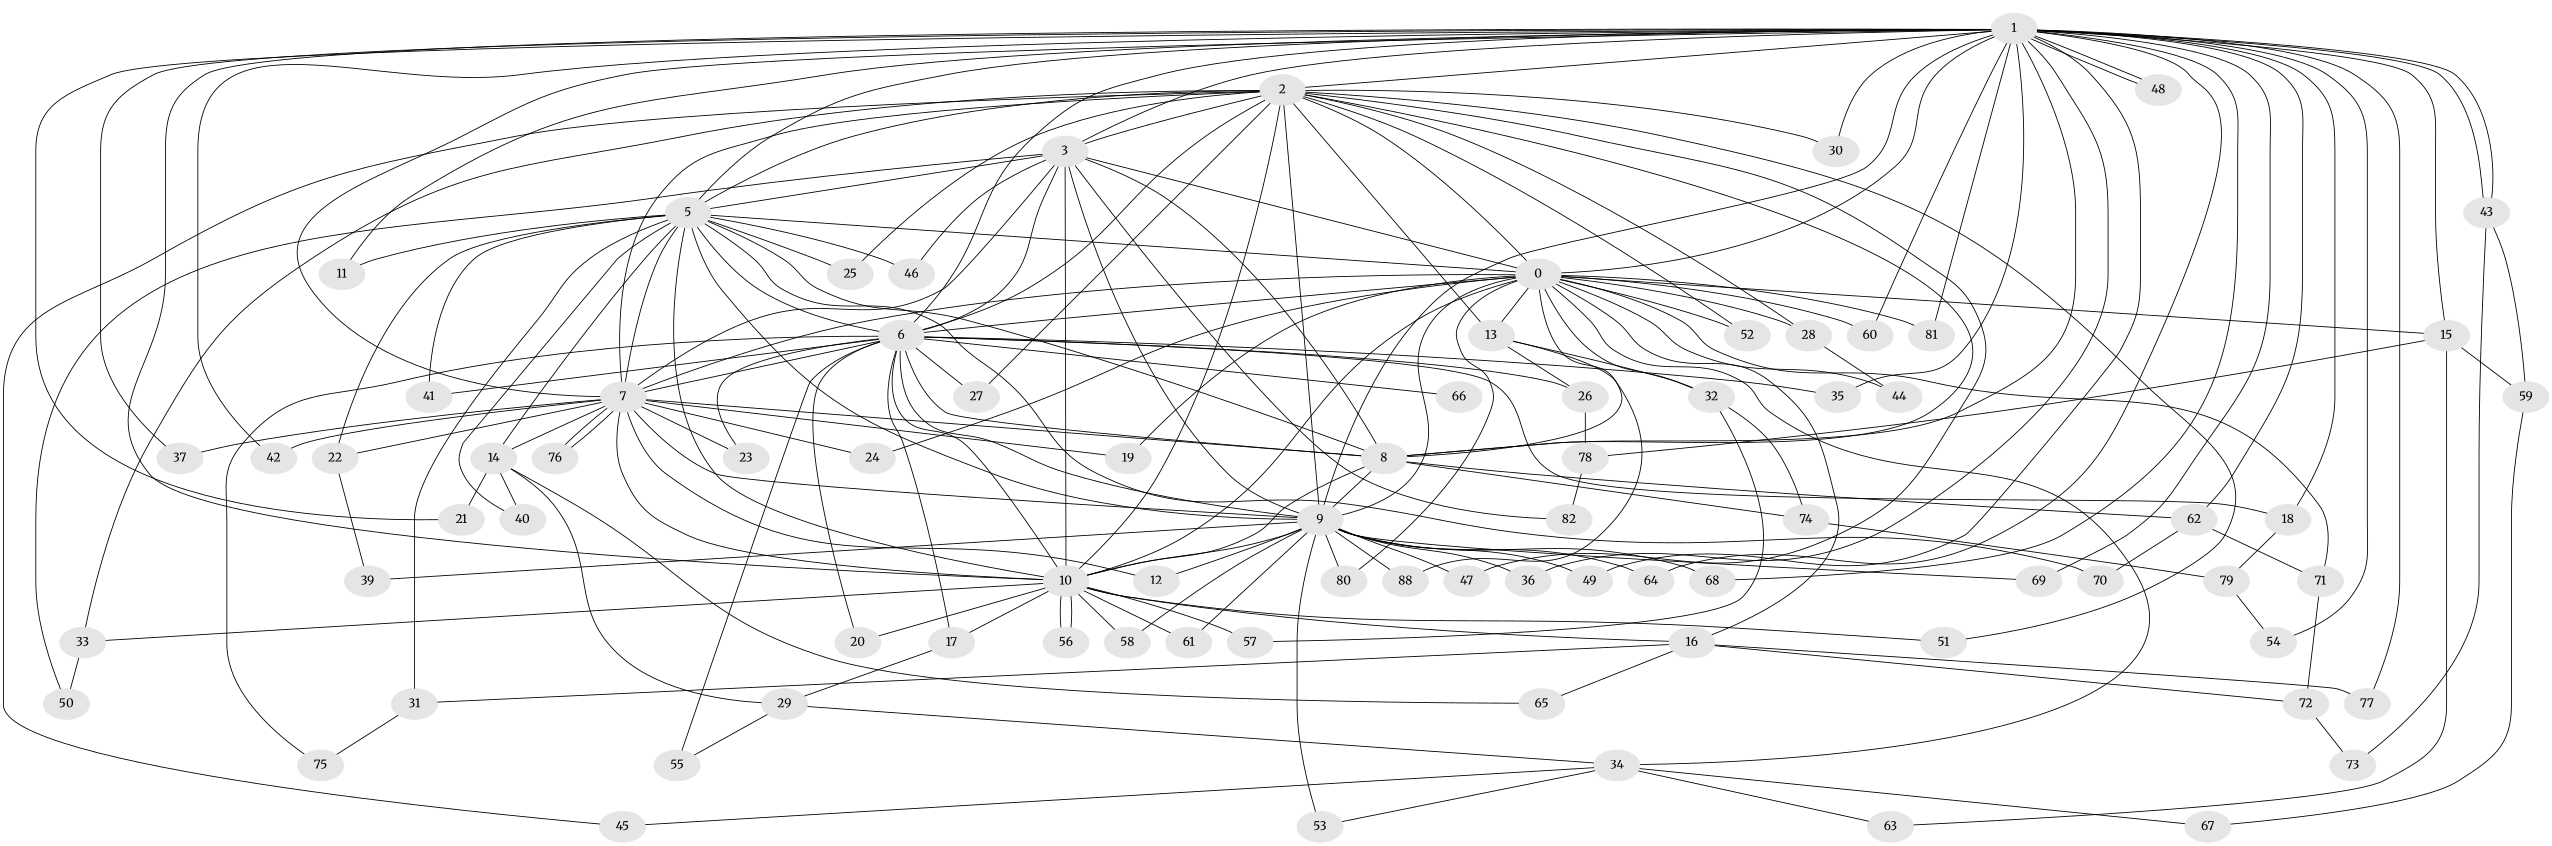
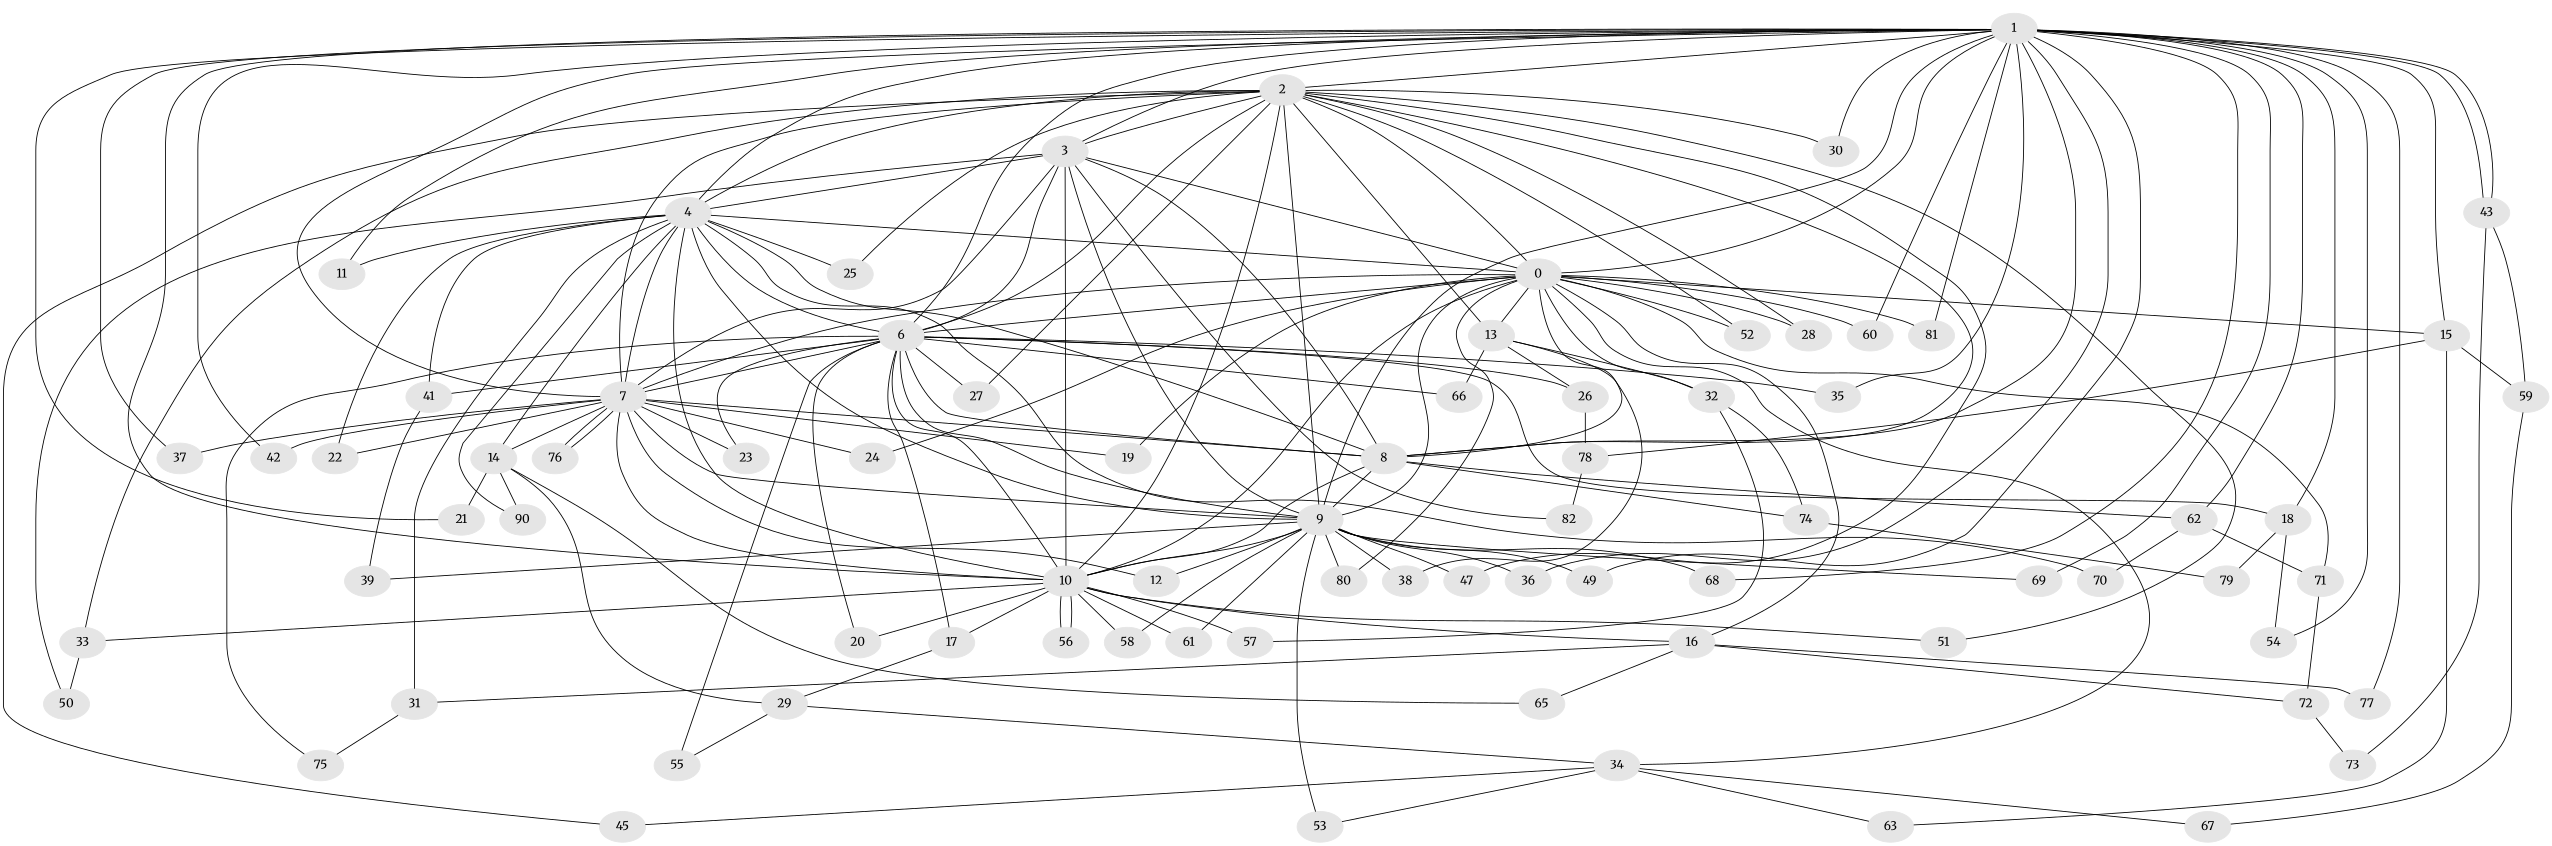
(2158, 90) -> none
(688, 213) -> (688, 213)
(912, 274) -> none
none -> (1475, 366)
(1899, 397) -> none
(349, 511) -> (388, 486)
(523, 520) -> (523, 520)
(1405, 581) -> (1405, 581)
(1651, 581) -> none
(2250, 612) -> (2281, 581)
